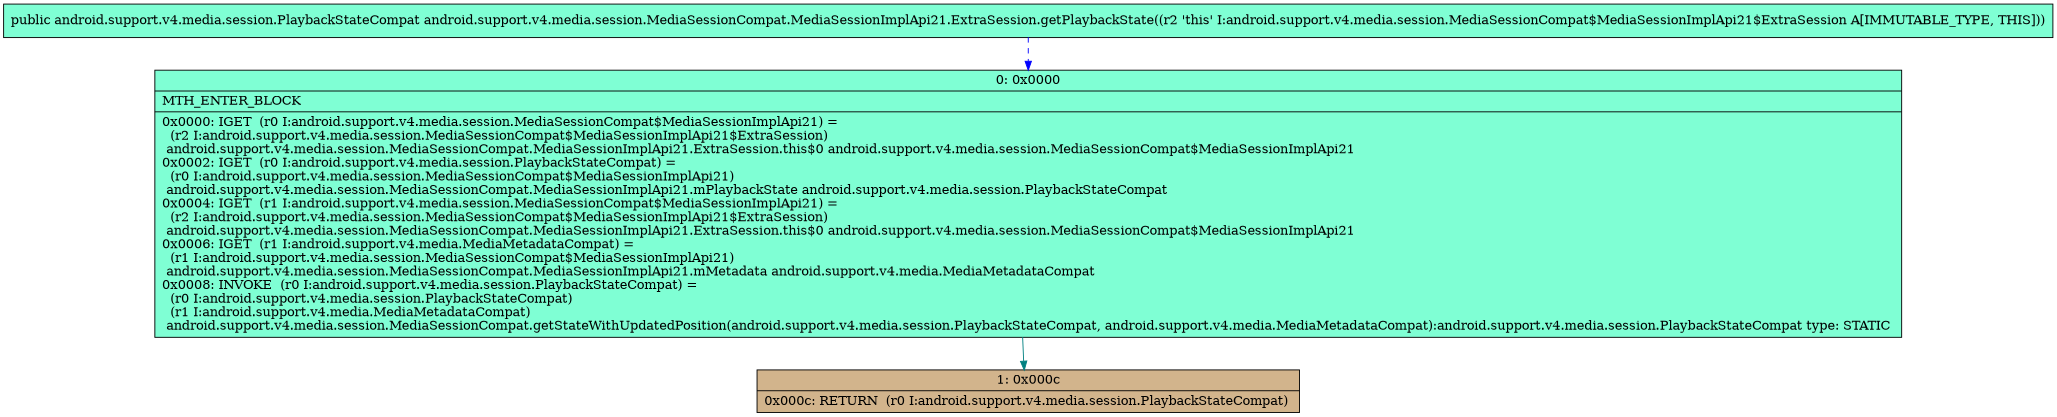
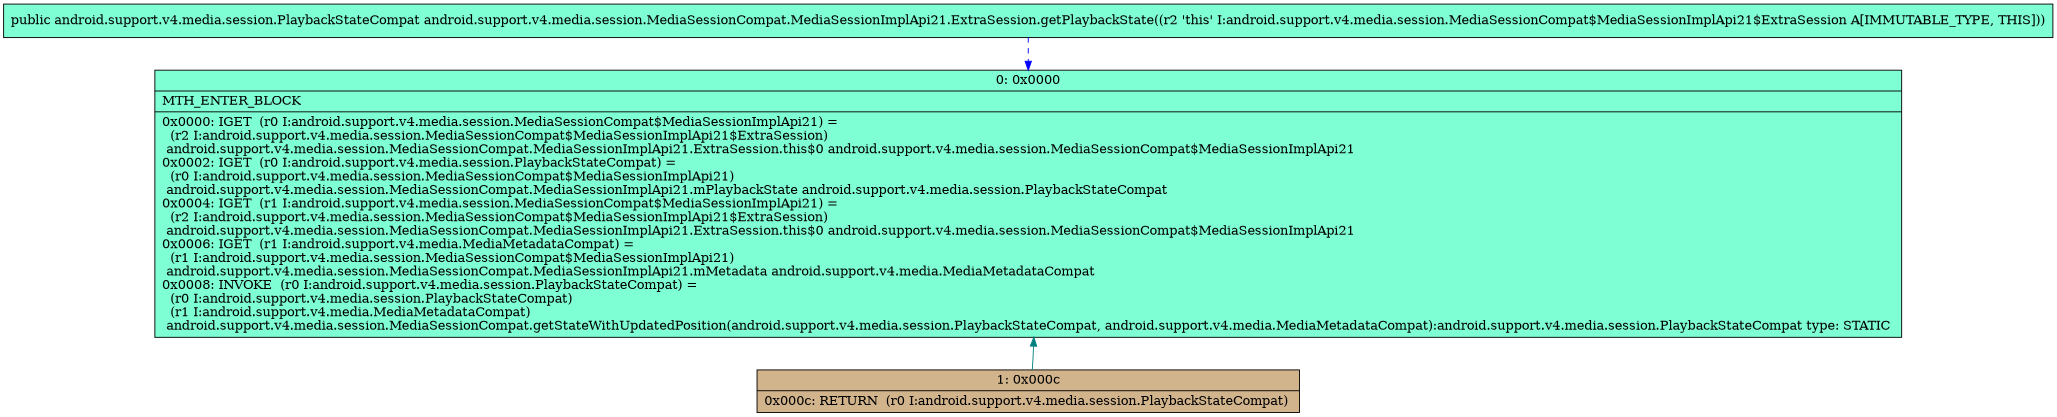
(1023, 349) -> (1033, 358)
